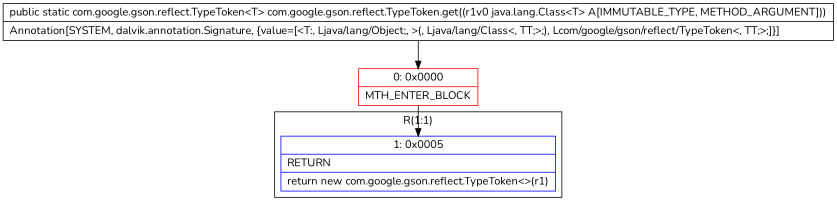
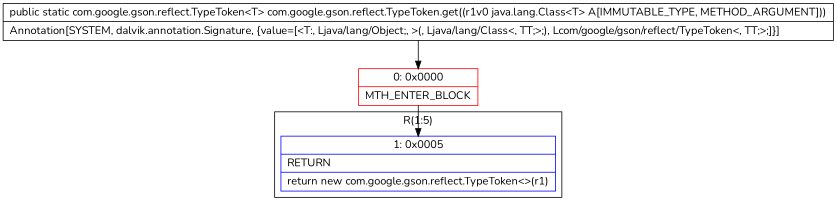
(418, 121) -> (418, 121)
